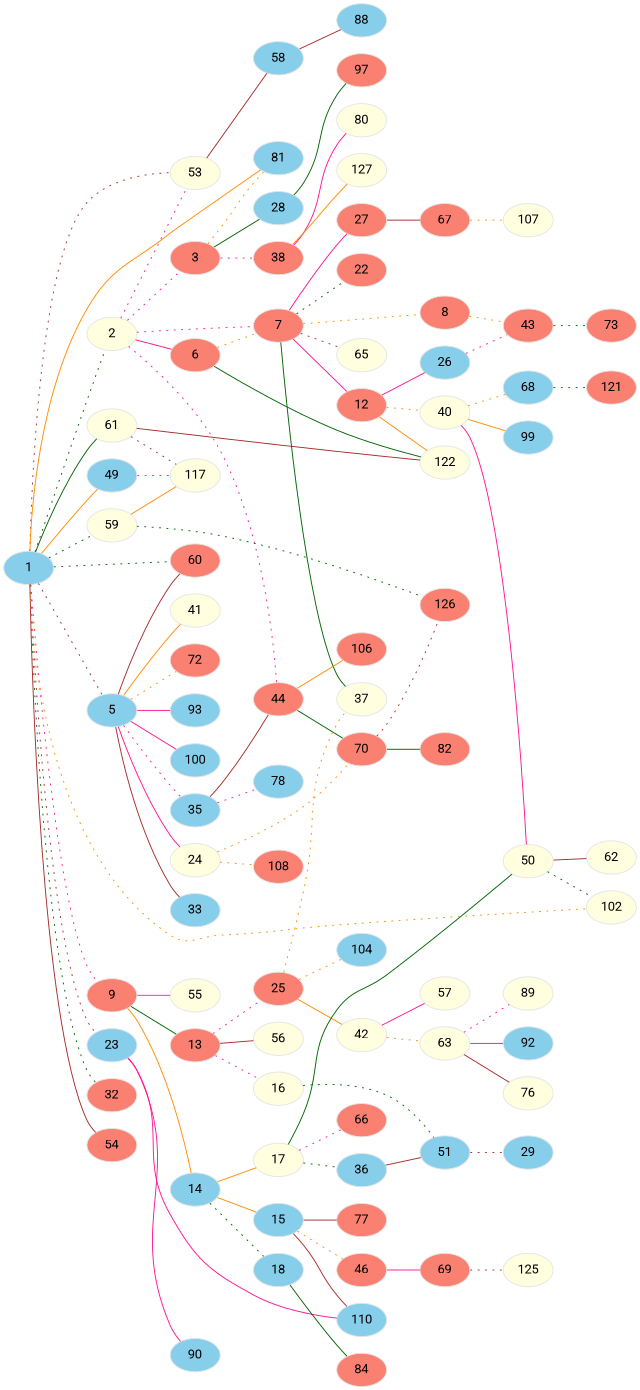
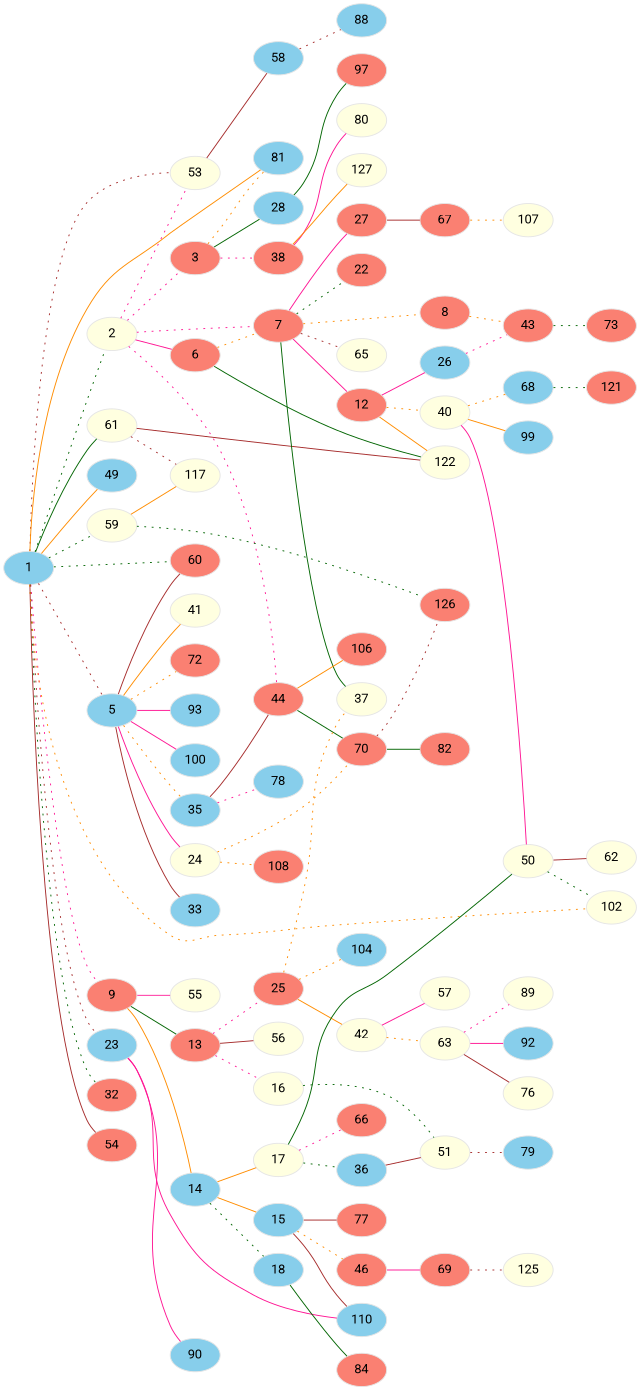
(320, 39) -> (320, 39)
(154, 475) -> none
(151, 762) -> (151, 762)
(445, 1153) -> (445, 1153)
(528, 1153) -> (528, 1153)
